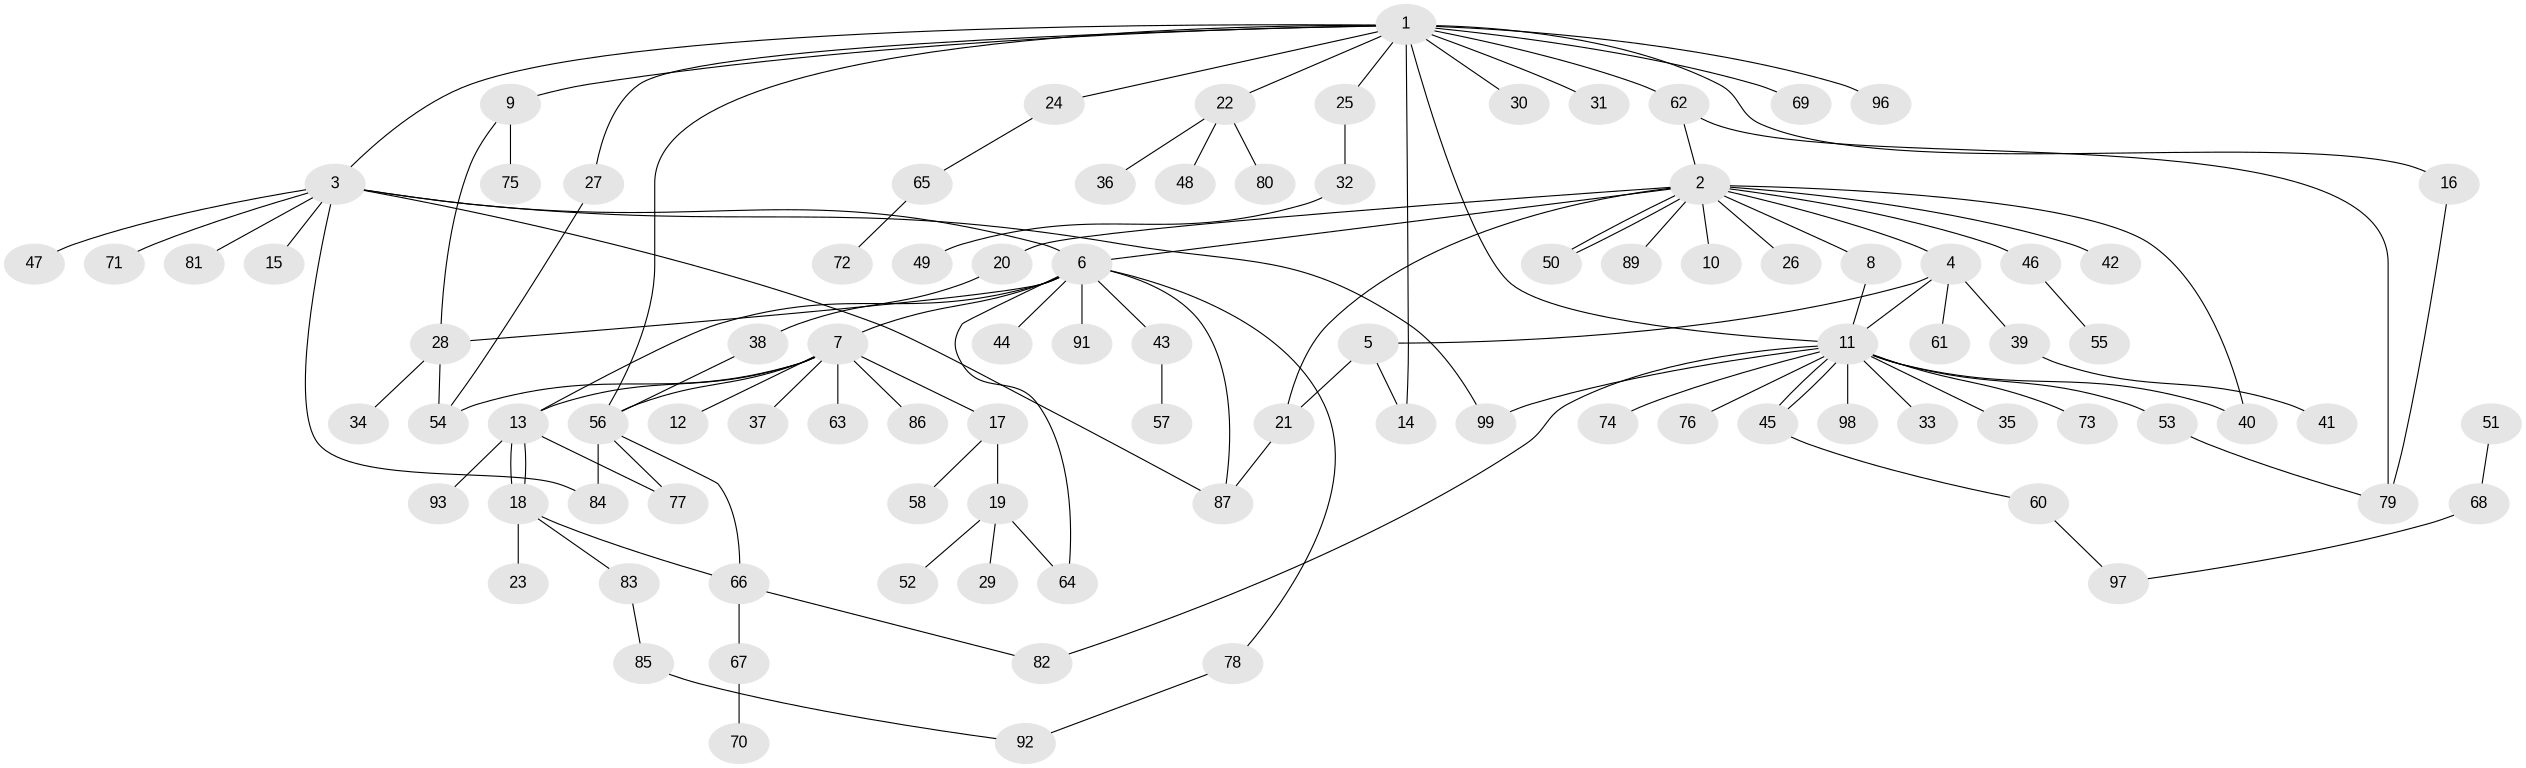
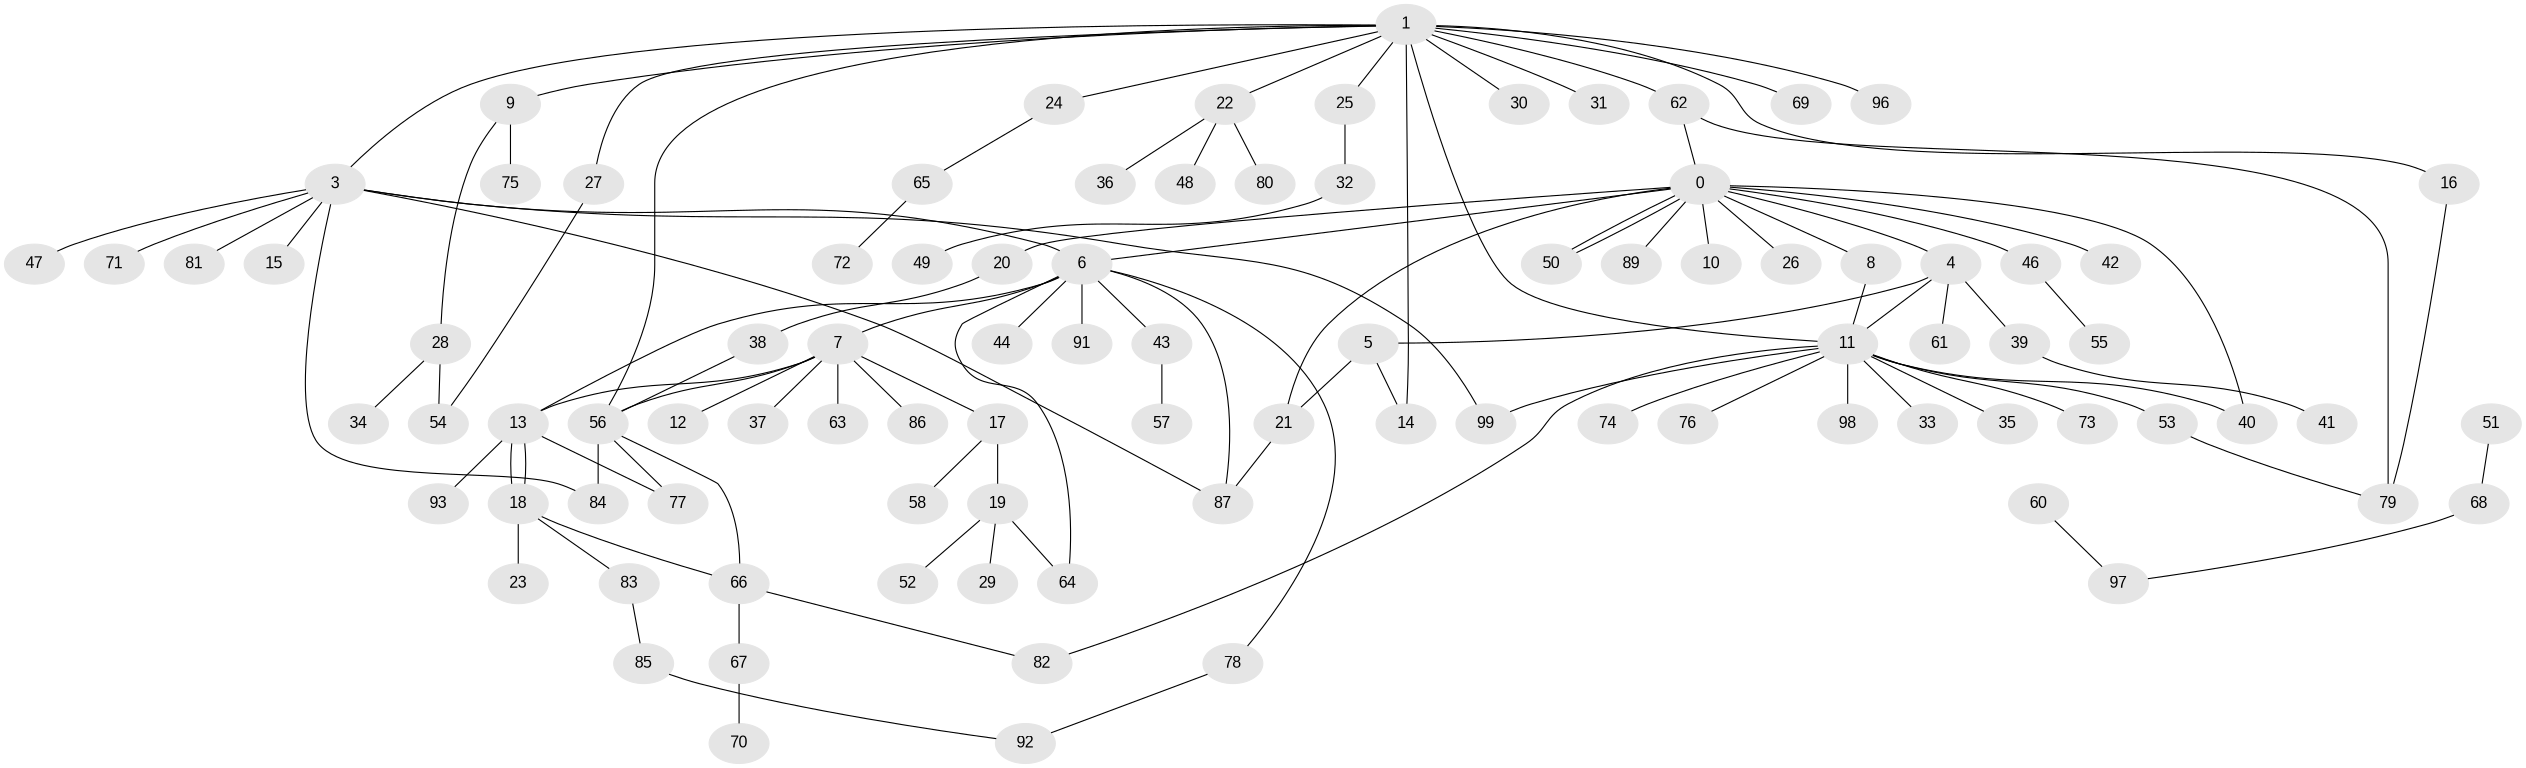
(1700, 184) -> (1700, 184)
(692, 322) -> none
(611, 384) -> none
(1768, 424) -> none
